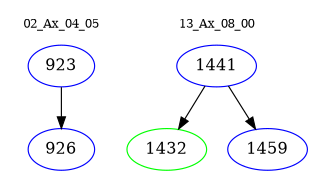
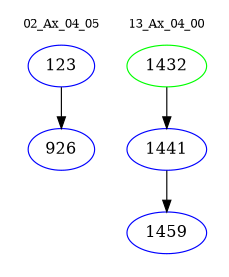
(217, 25) -> (167, 25)
(61, 66) -> (61, 66)
(195, 102) -> (167, 102)
